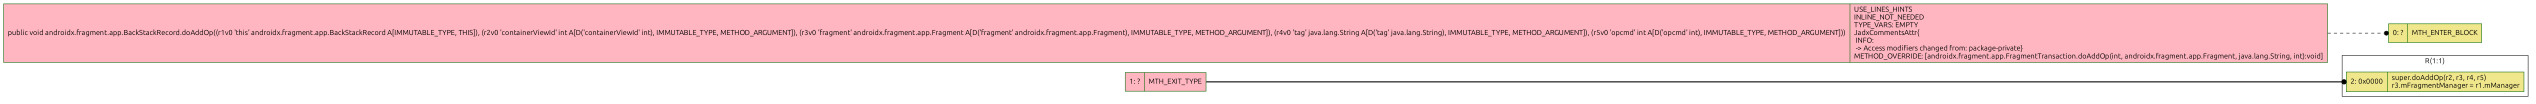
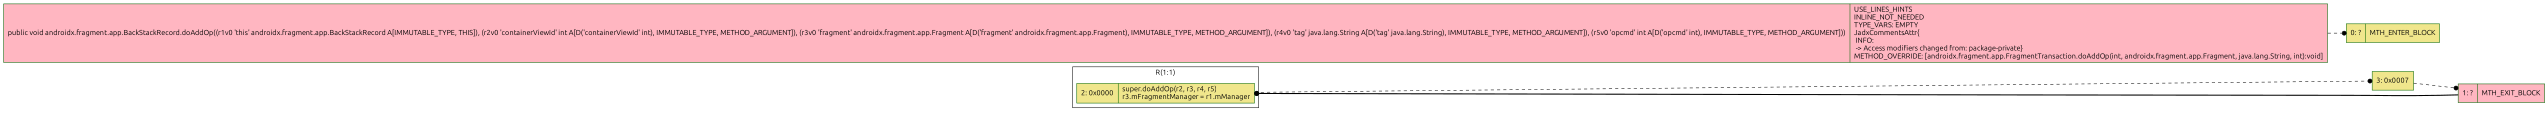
none -> (2393, 81)
(1175, 82) -> (2511, 93)
